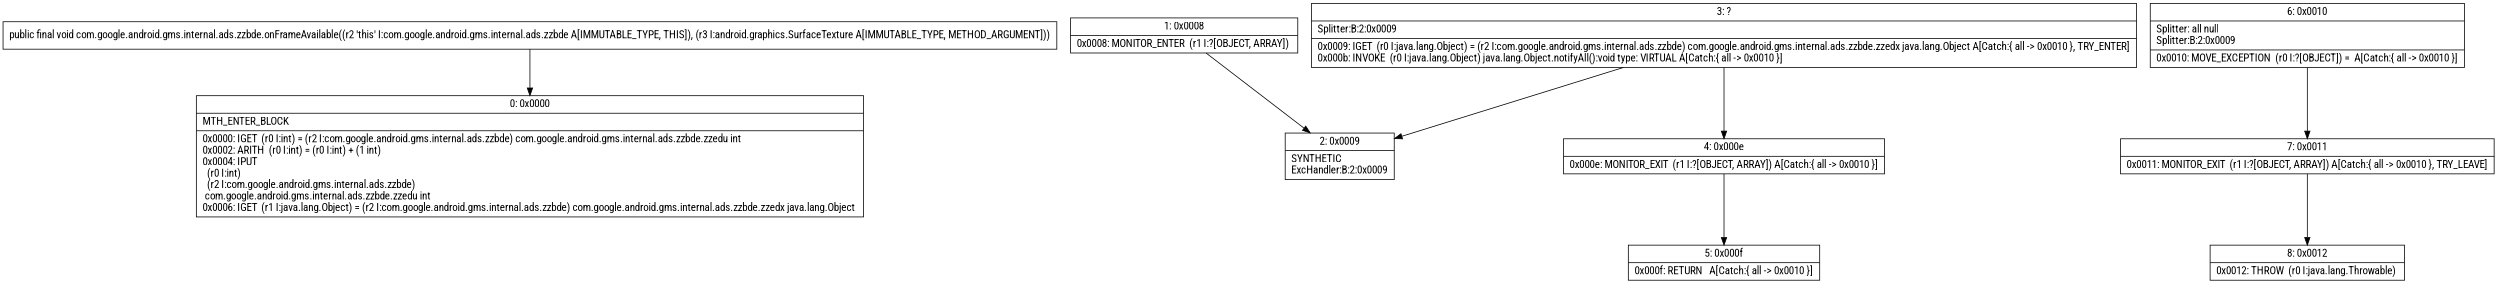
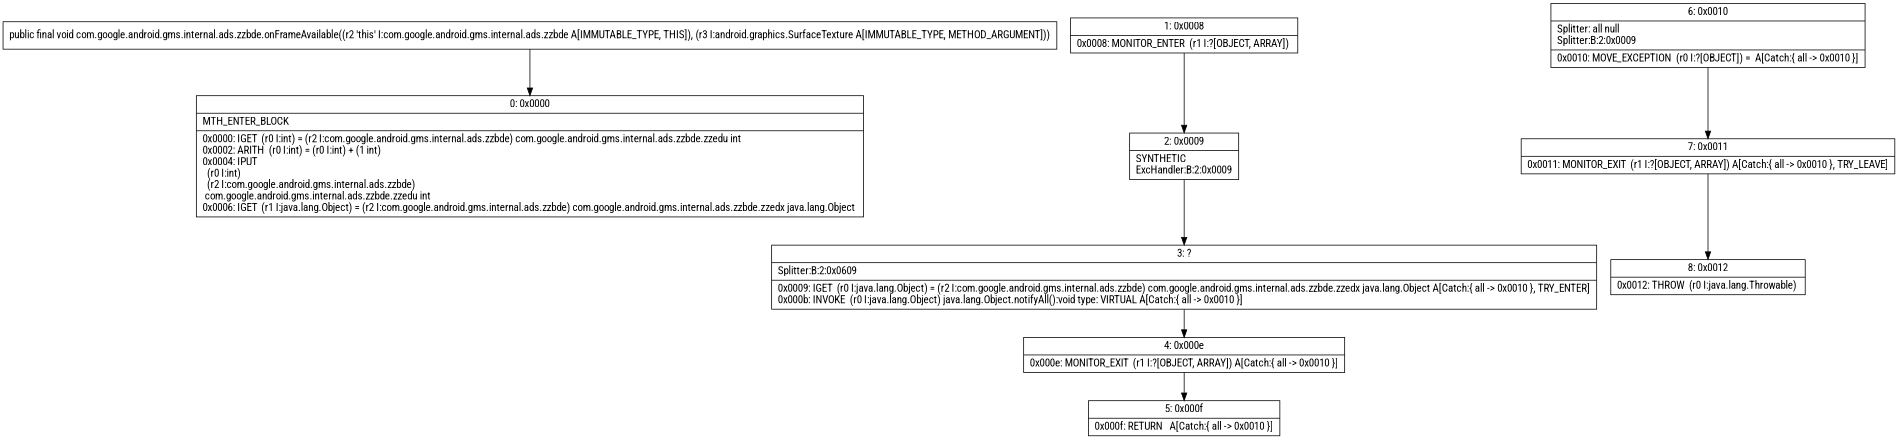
(1357, 29) -> (817, 271)
(1513, 102) -> (1184, 209)
